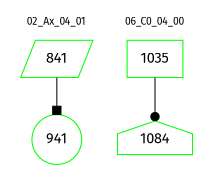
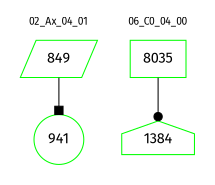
(57, 59) -> (59, 59)
(155, 59) -> (158, 59)
(155, 140) -> (158, 140)
